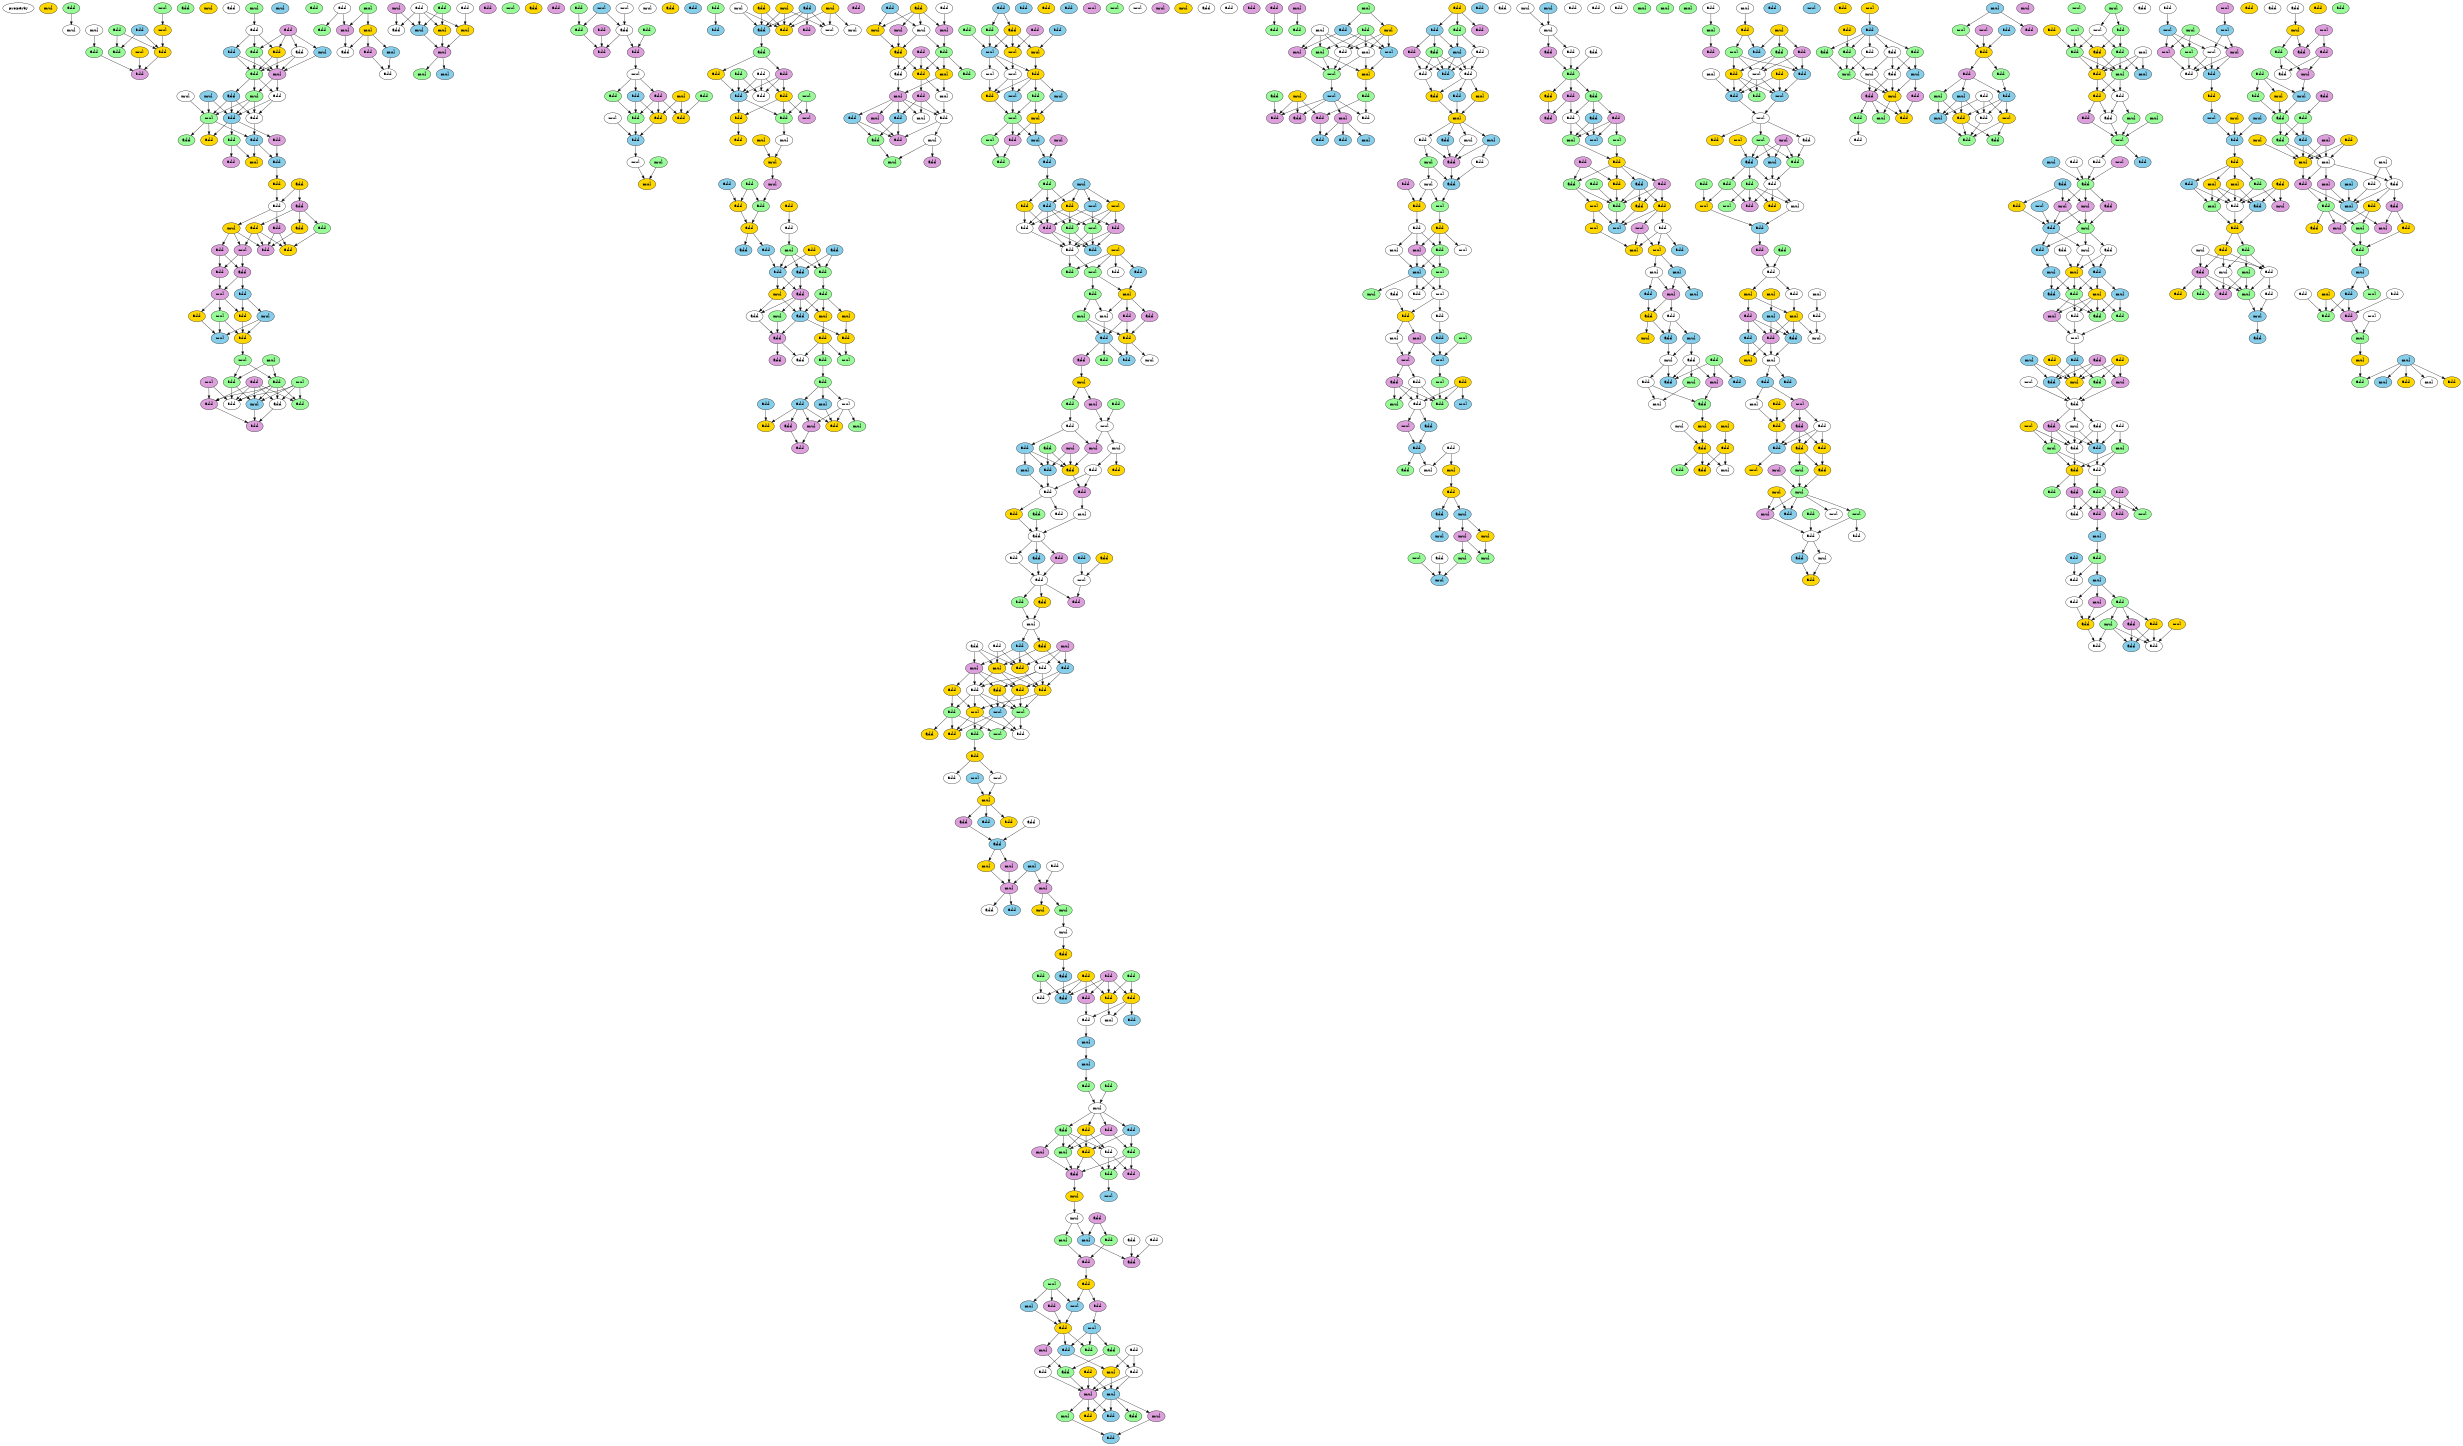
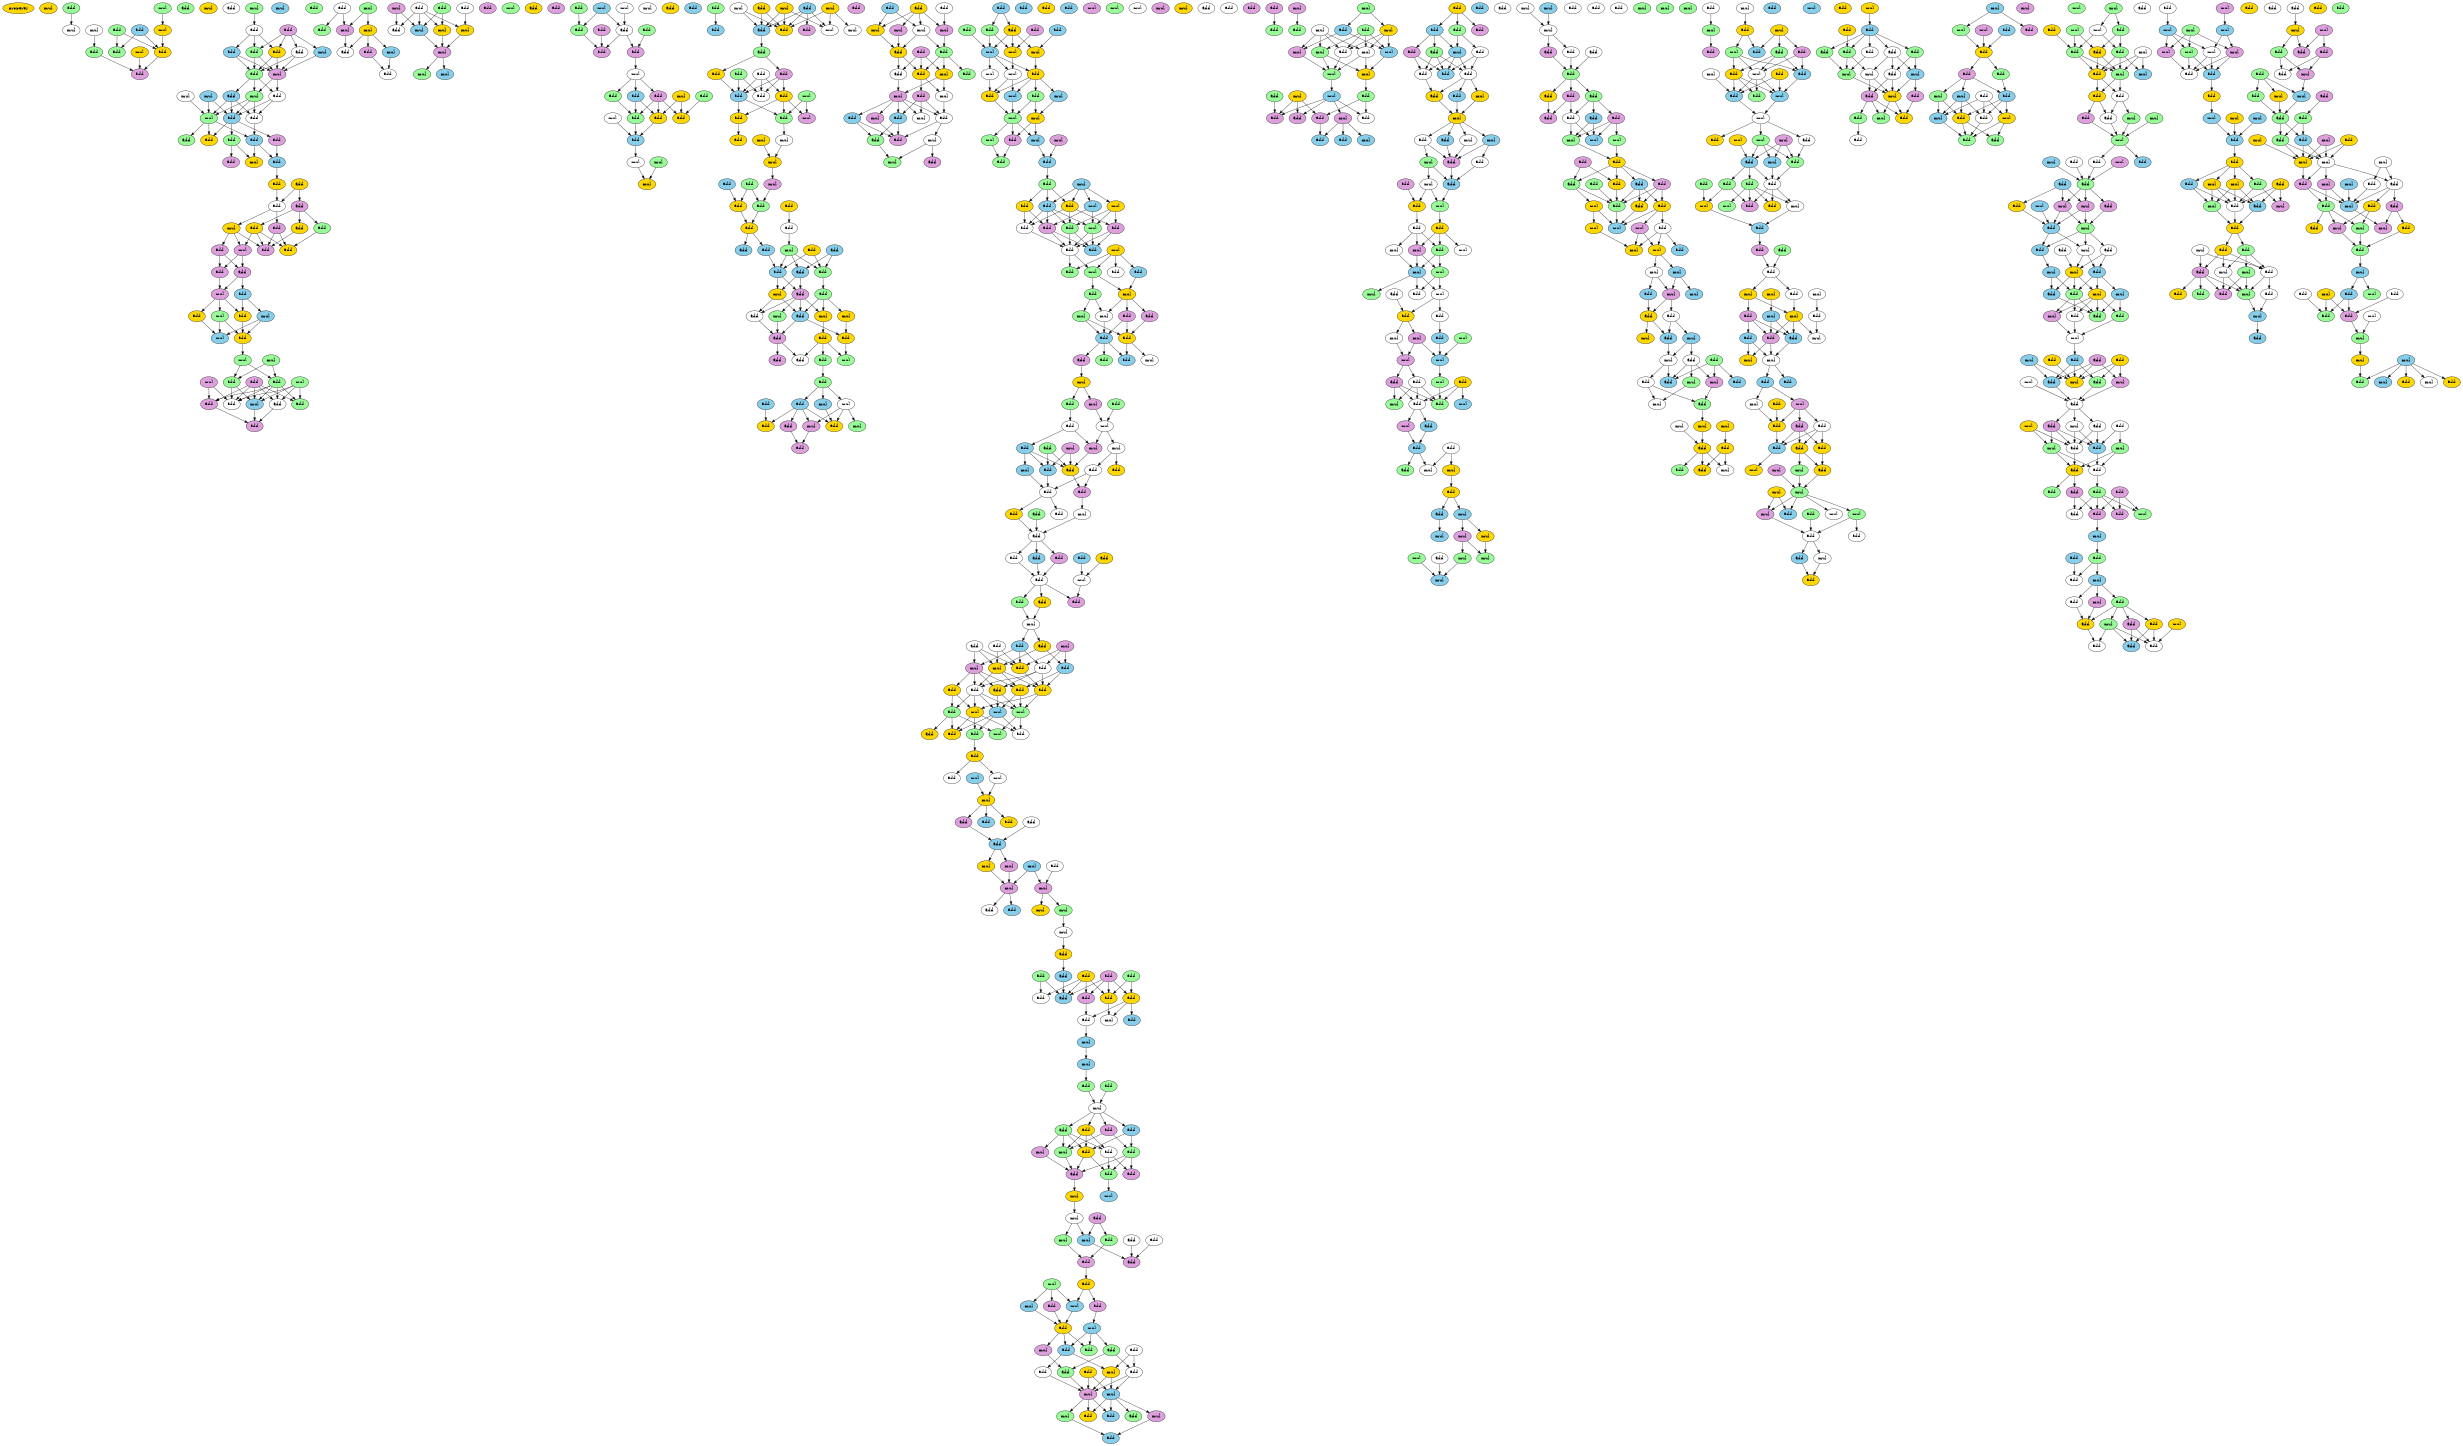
(18, 8) -> (18, 8)
